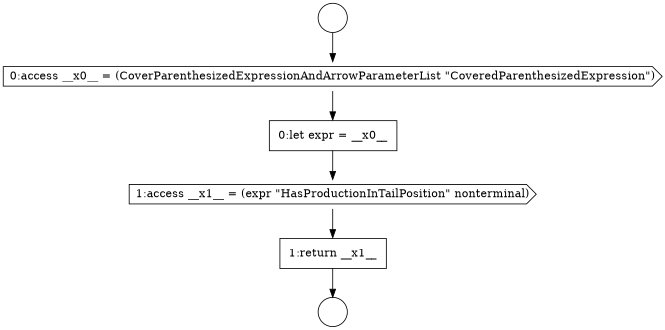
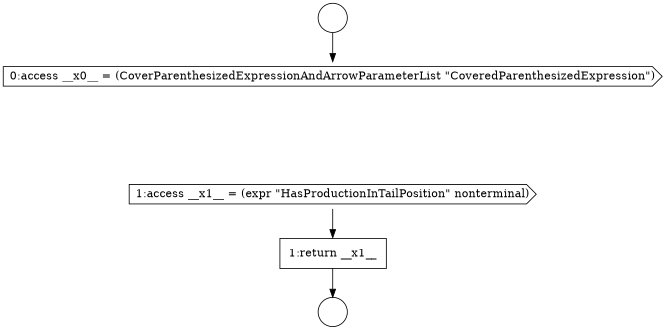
(333, 135) -> none
